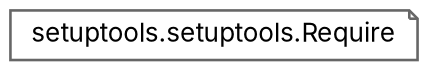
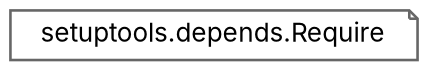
(214, 35) -> (214, 35)
